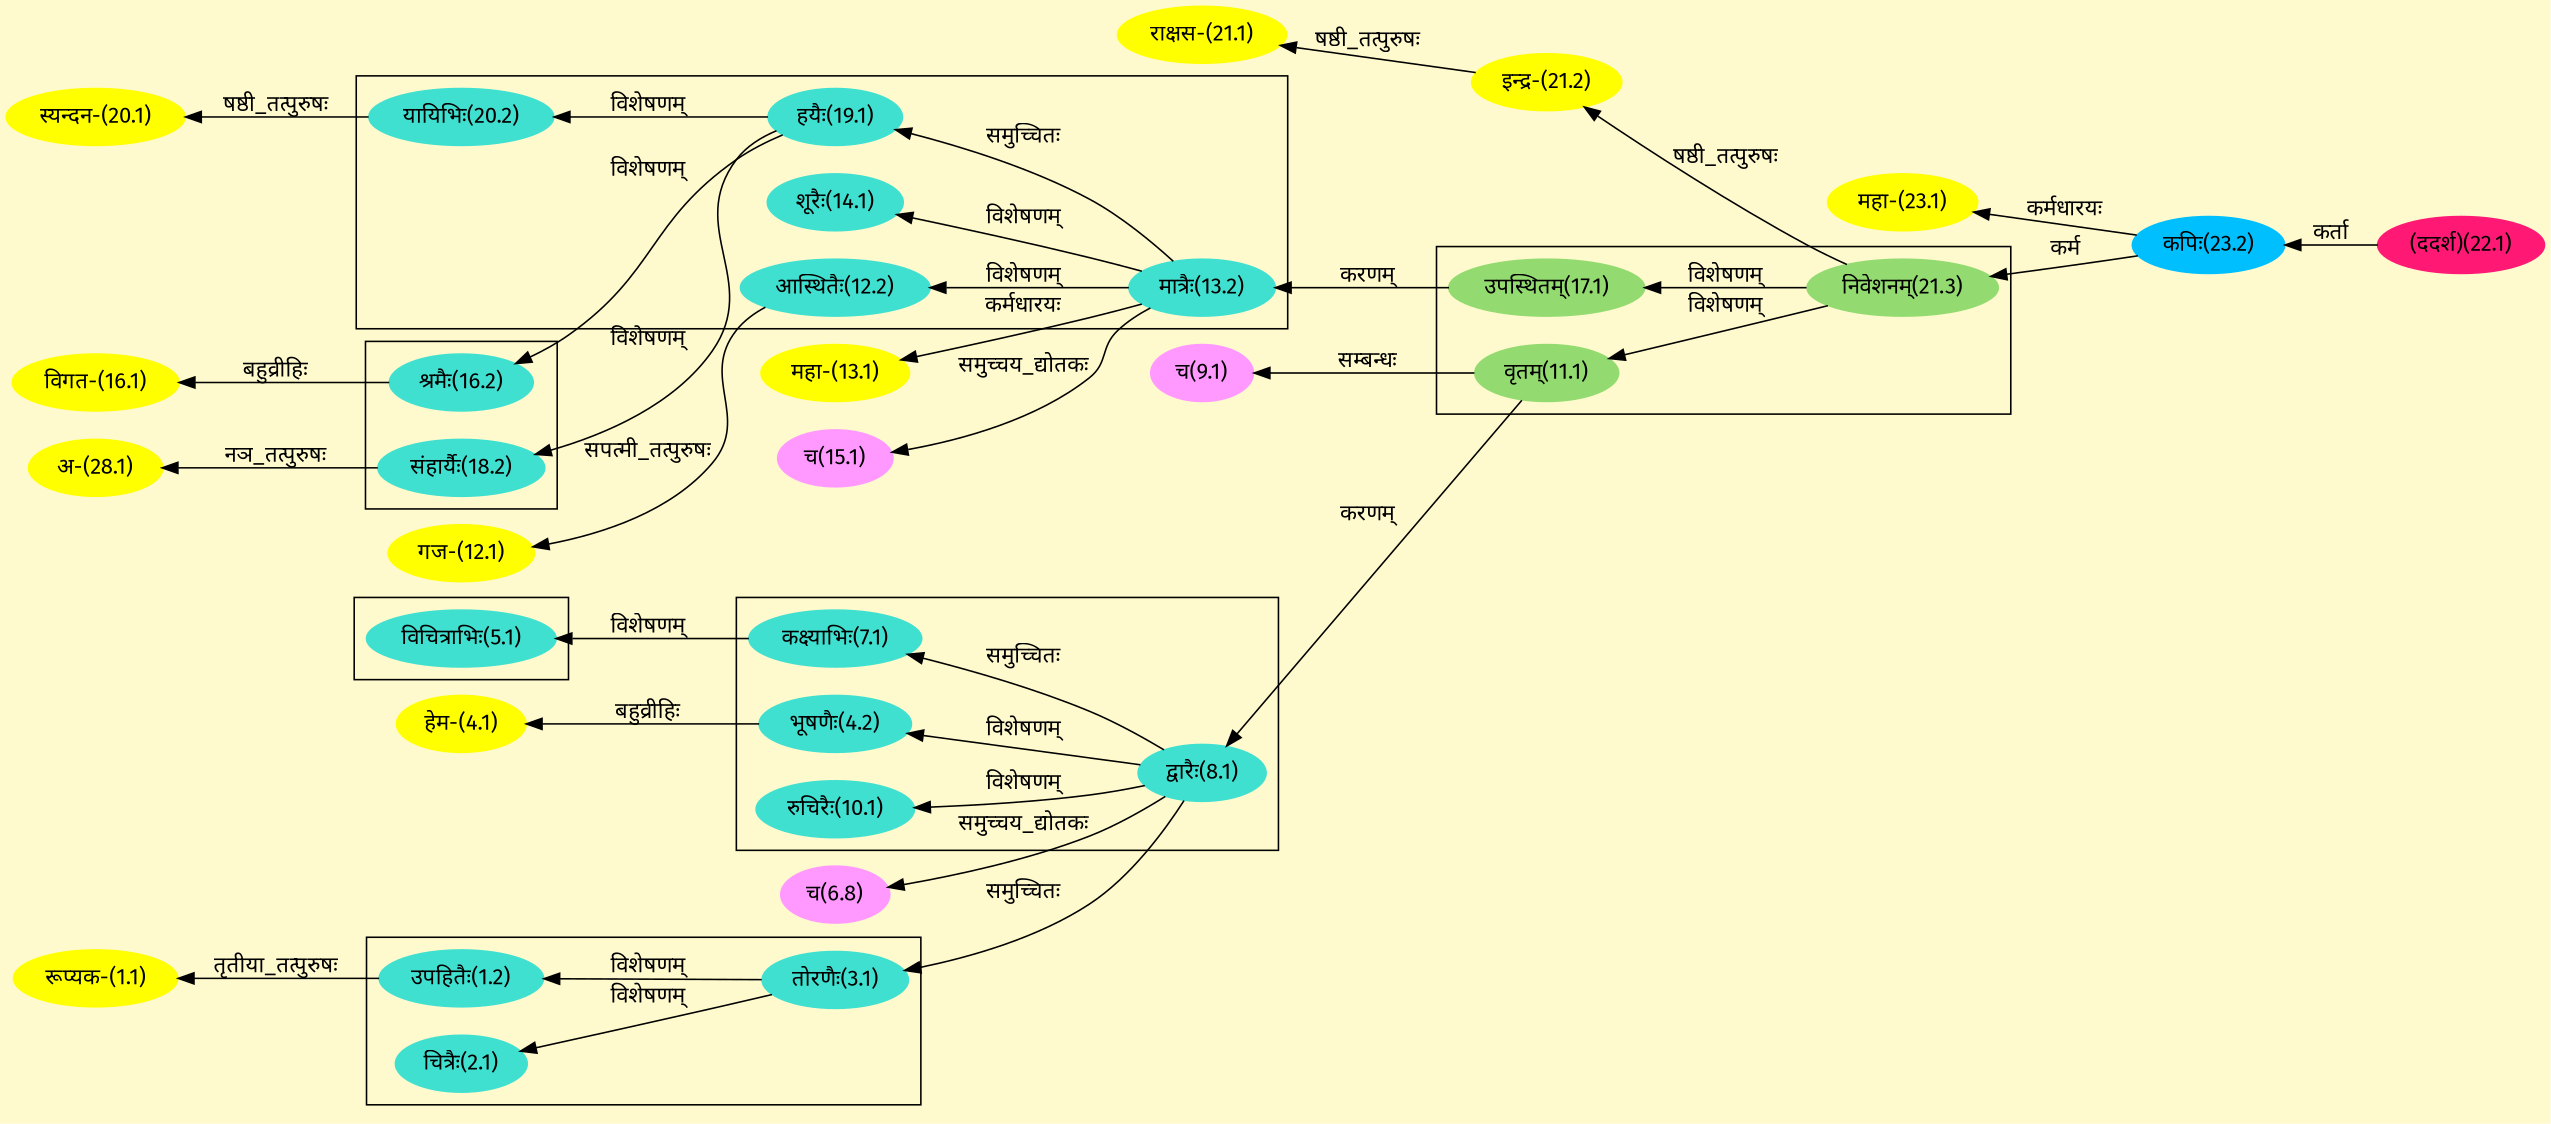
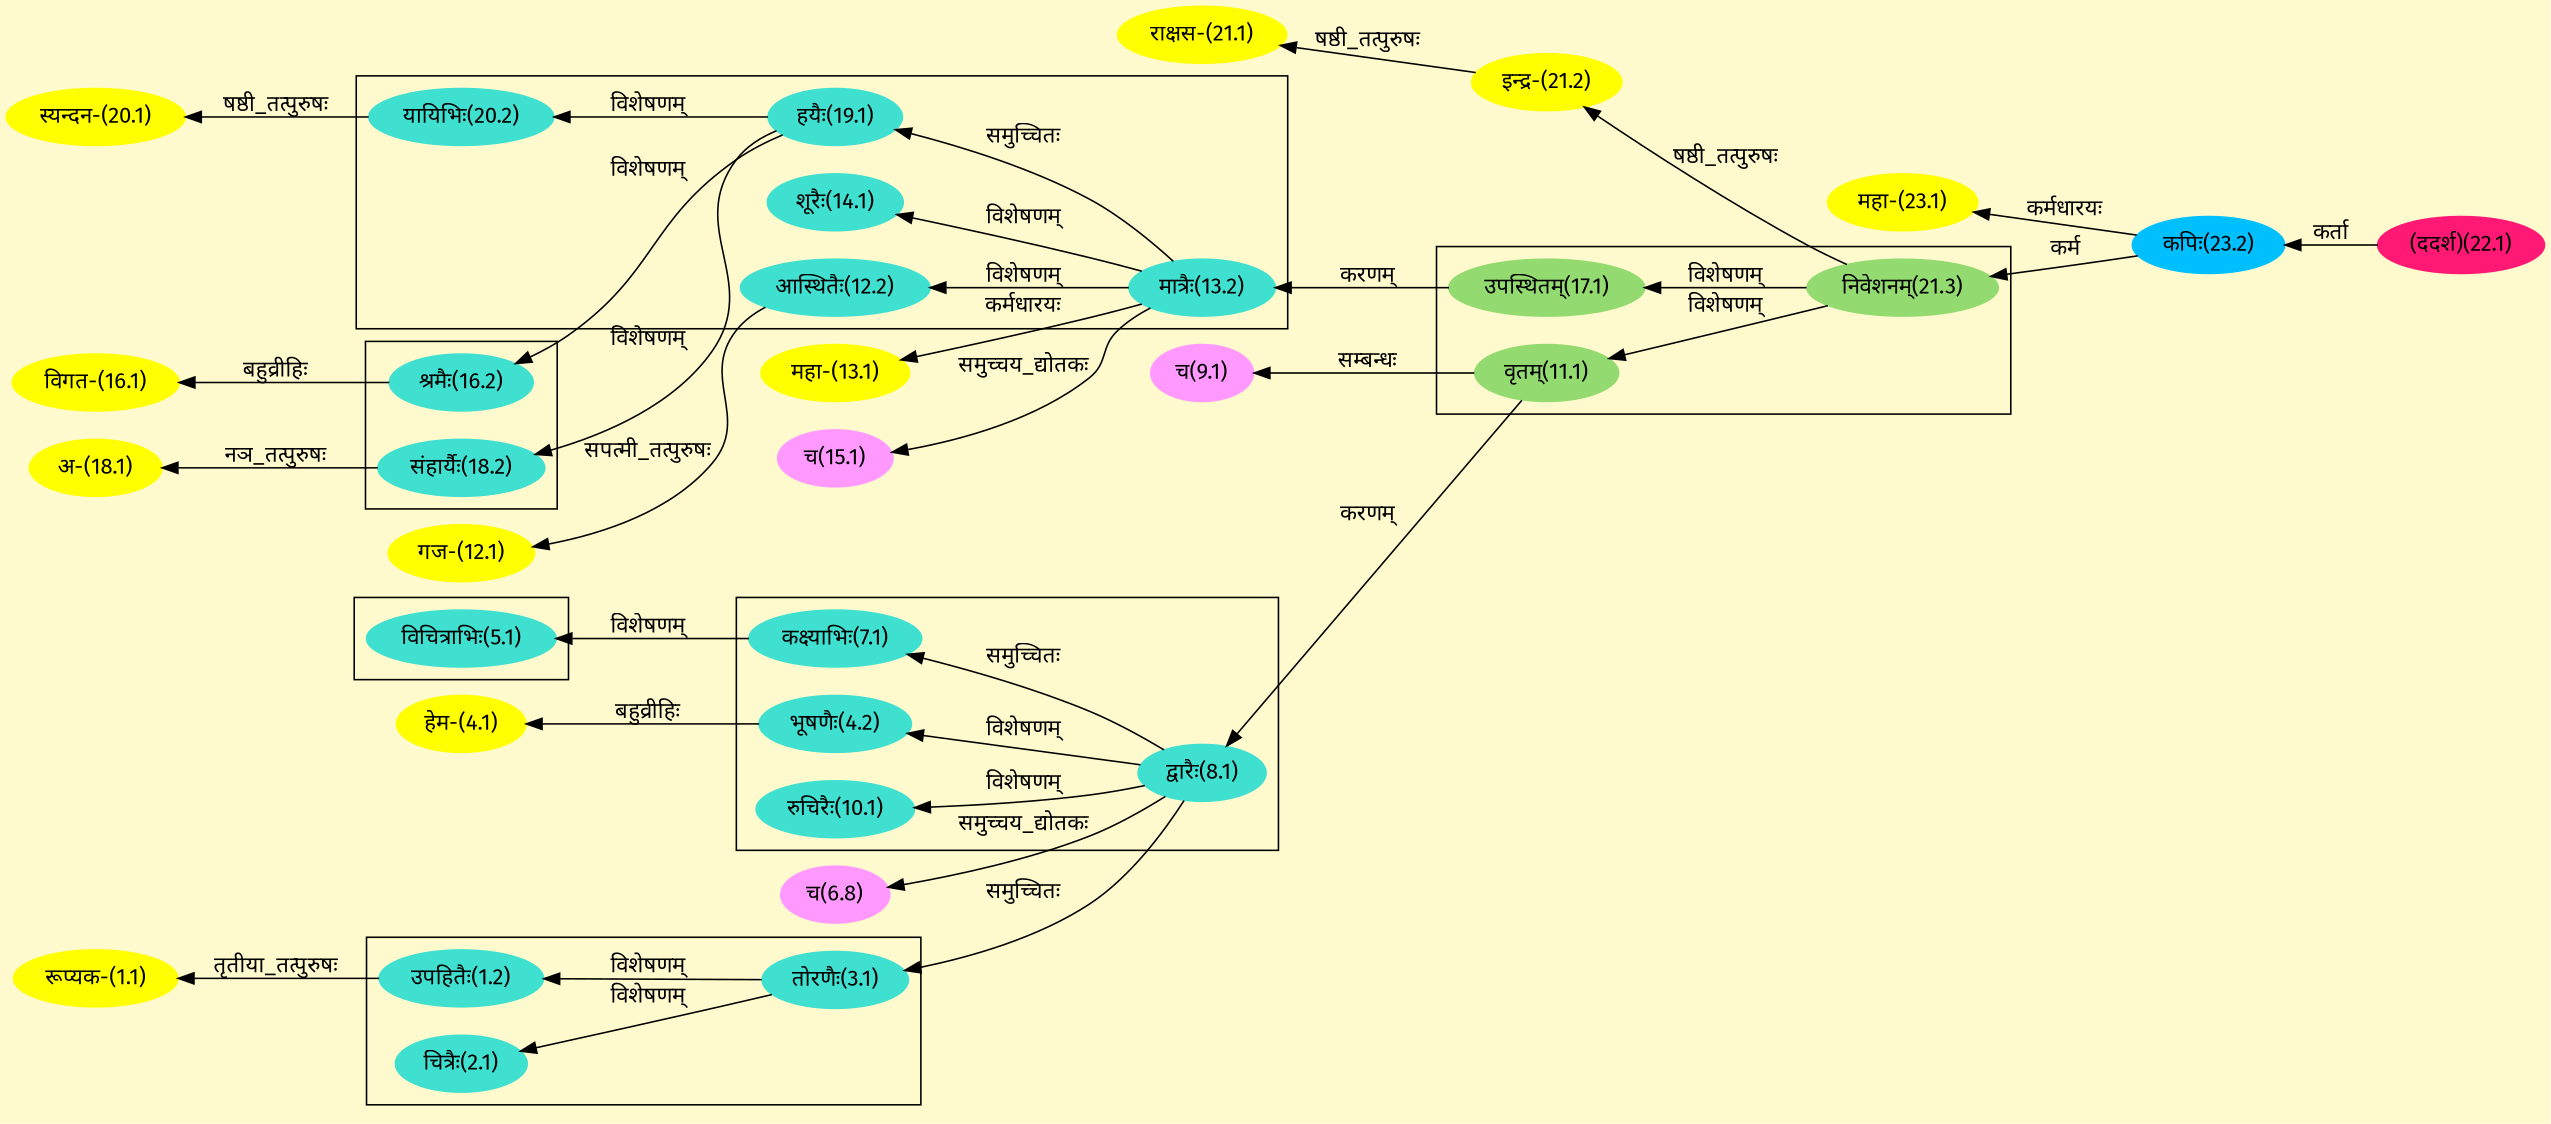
(96, 468) -> (96, 468)
